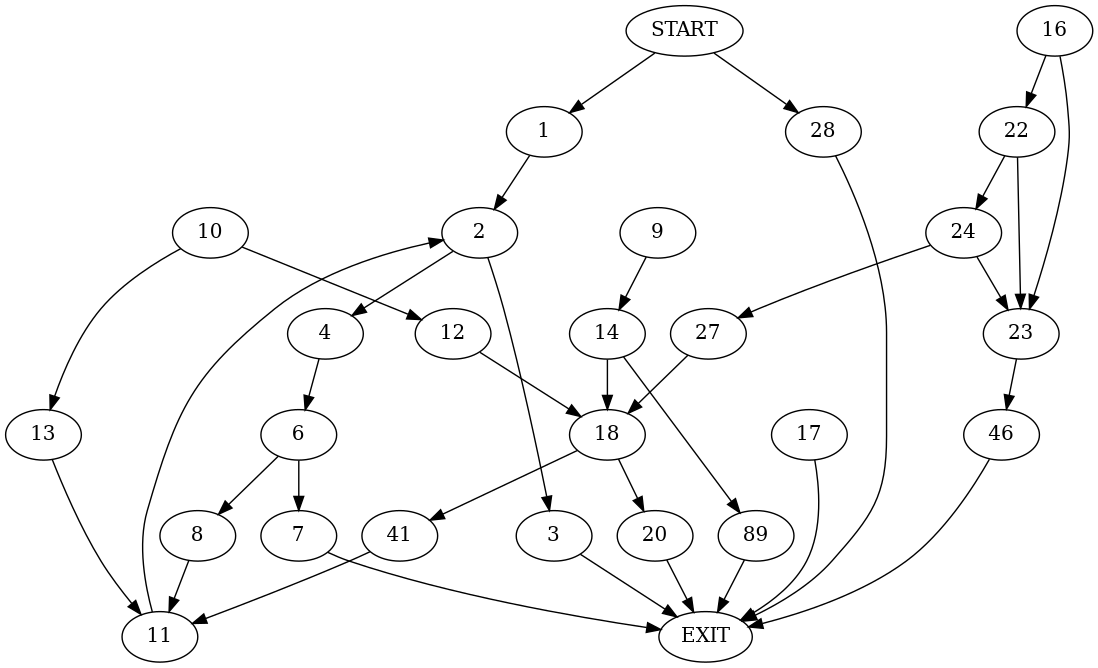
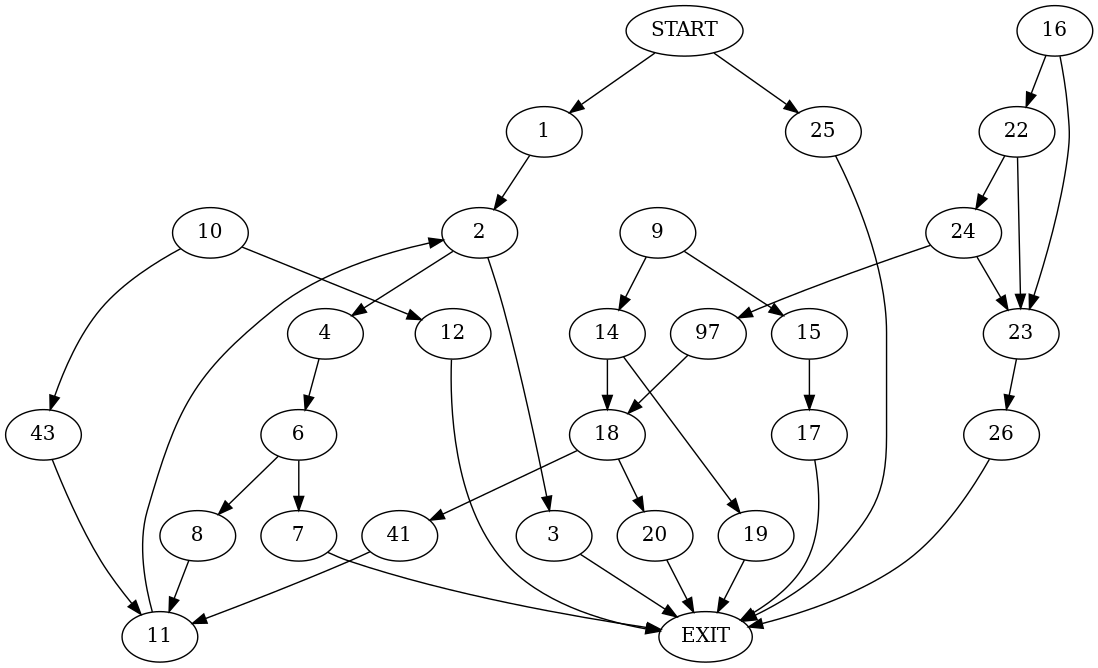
(823, 132) -> (823, 132)
(708, 334) -> (708, 334)
none -> (809, 334)
(533, 386) -> (488, 540)
(43, 435) -> (43, 435)
(1002, 435) -> (1002, 435)
(756, 536) -> (756, 536)
